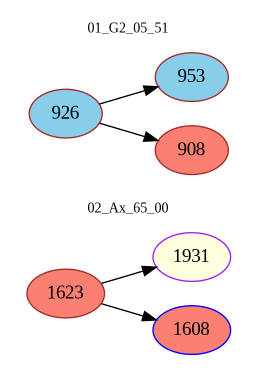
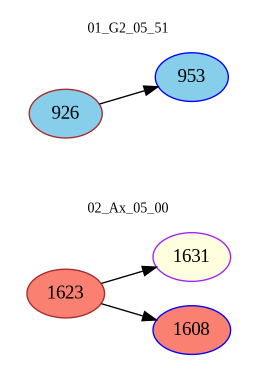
(192, 77) -> (192, 77)
(192, 150) -> none
(129, 209) -> (129, 209)
(192, 257) -> (192, 257)
